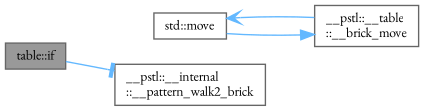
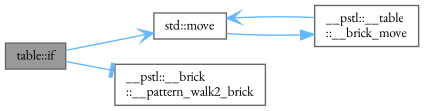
none -> (103, 43)
(190, 85) -> (190, 85)
